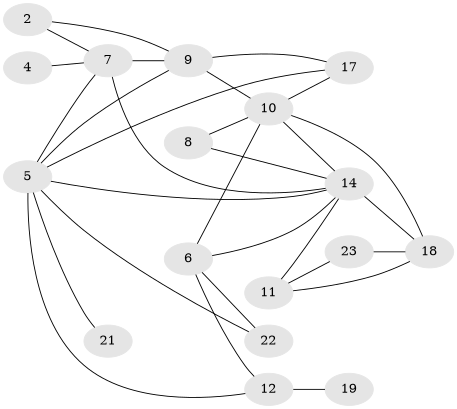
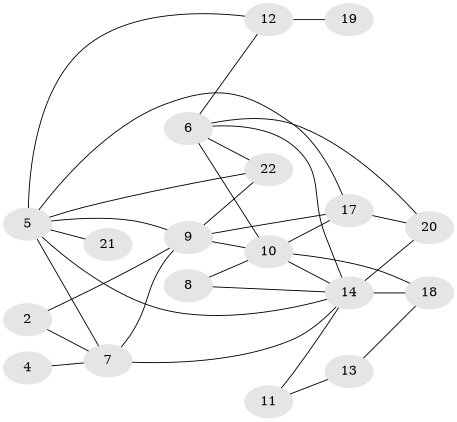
none -> (229, 204)
none -> (430, 228)
(349, 252) -> (349, 372)
(353, 281) -> none
